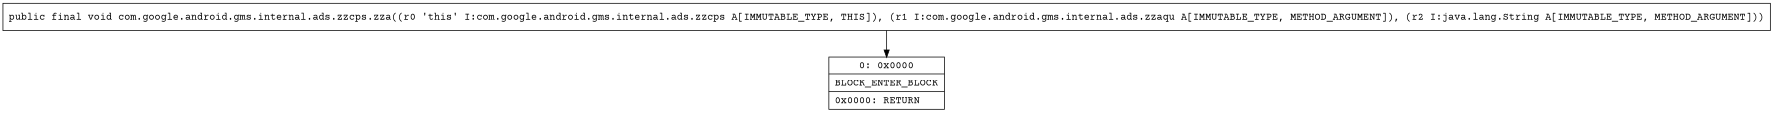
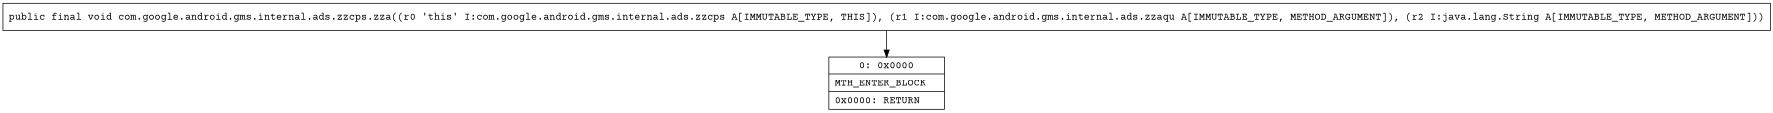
(887, 82) -> (880, 82)
